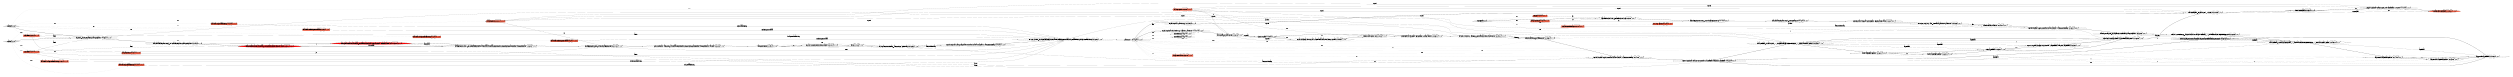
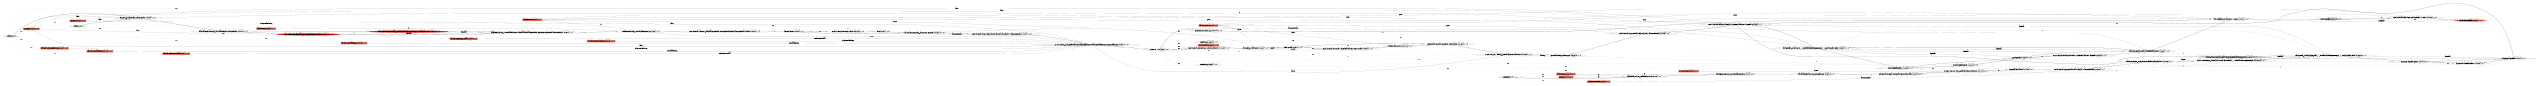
(178, 21) -> (266, 24)
(18, 32) -> (54, 25)
